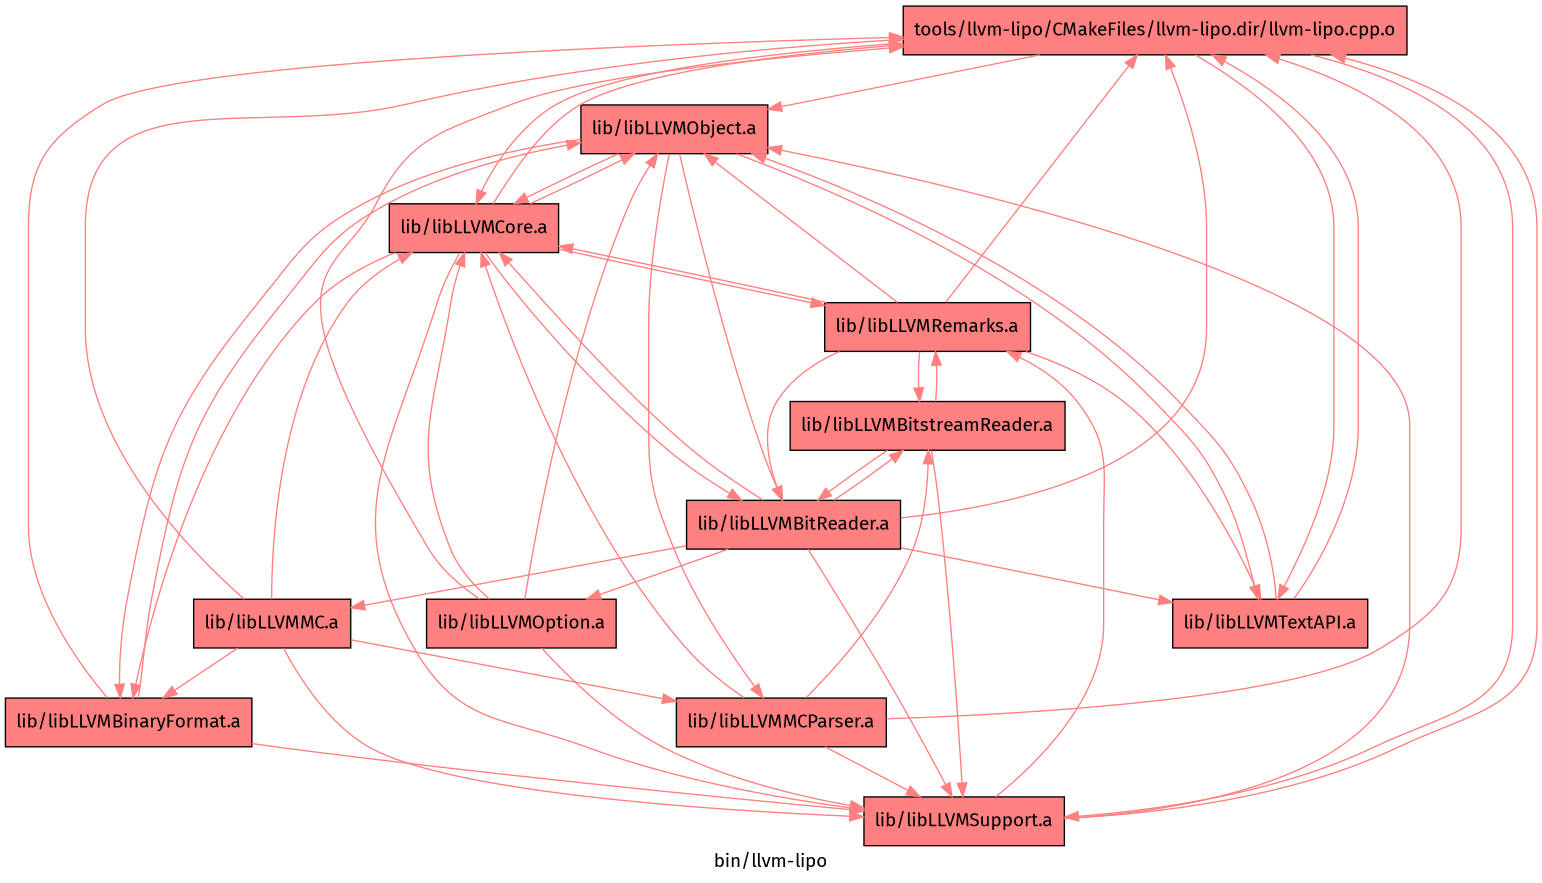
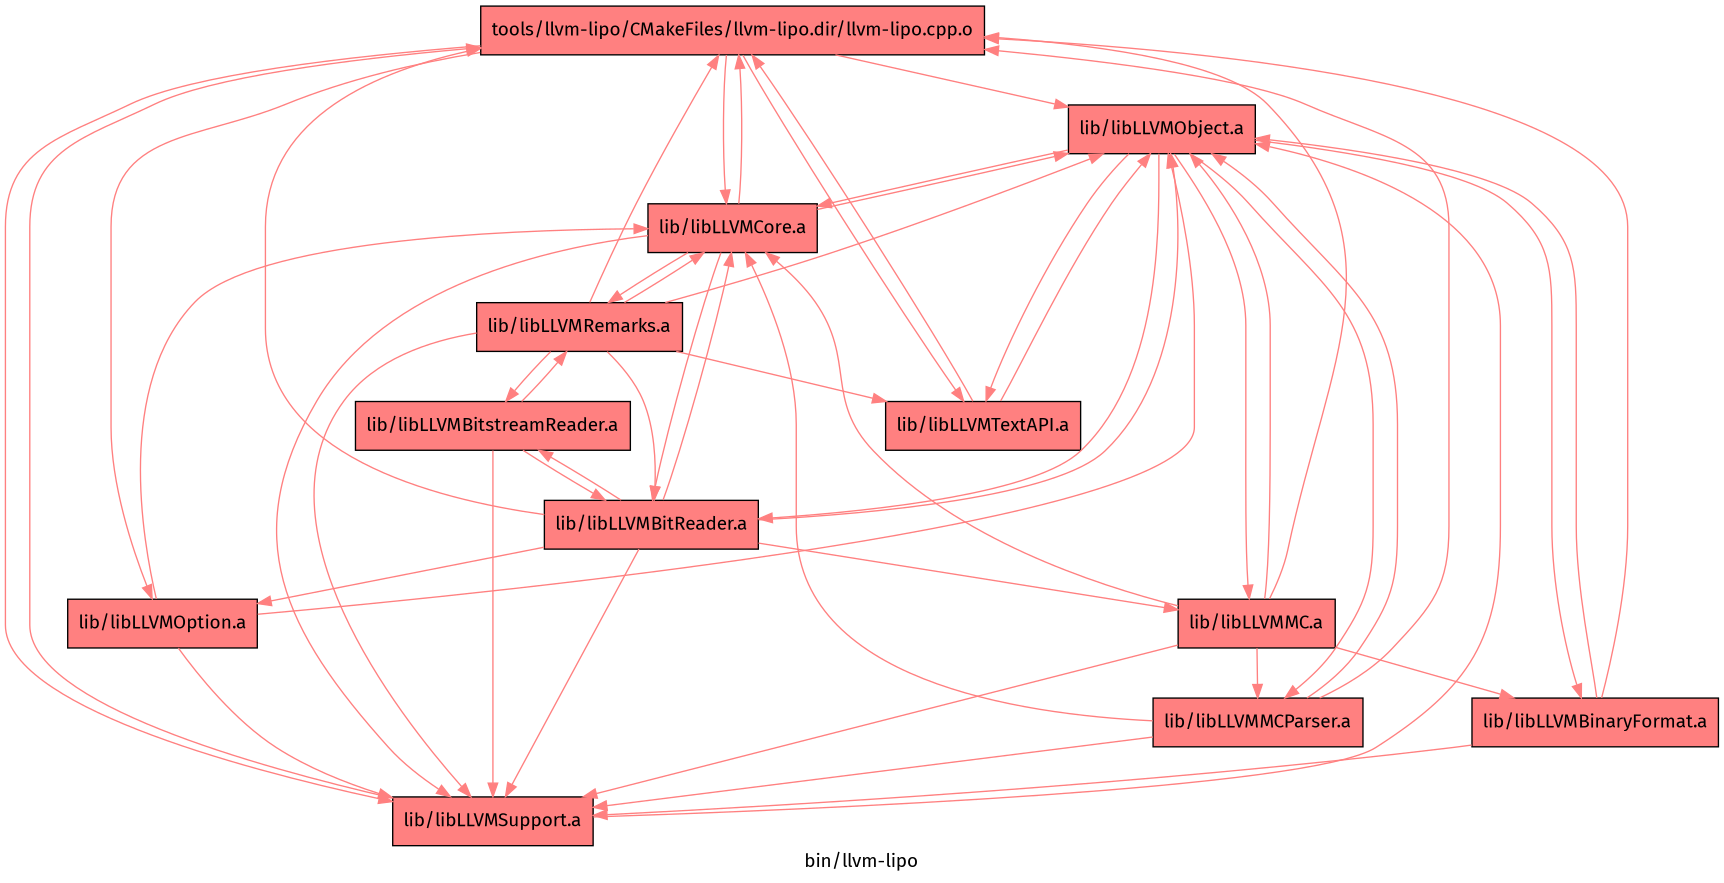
(403, 163) -> (117, 192)
none -> (1246, 361)
none -> (1270, 373)
(221, 438) -> none
(1030, 574) -> (1082, 466)
(1104, 578) -> (319, 535)
(891, 592) -> (1397, 413)
